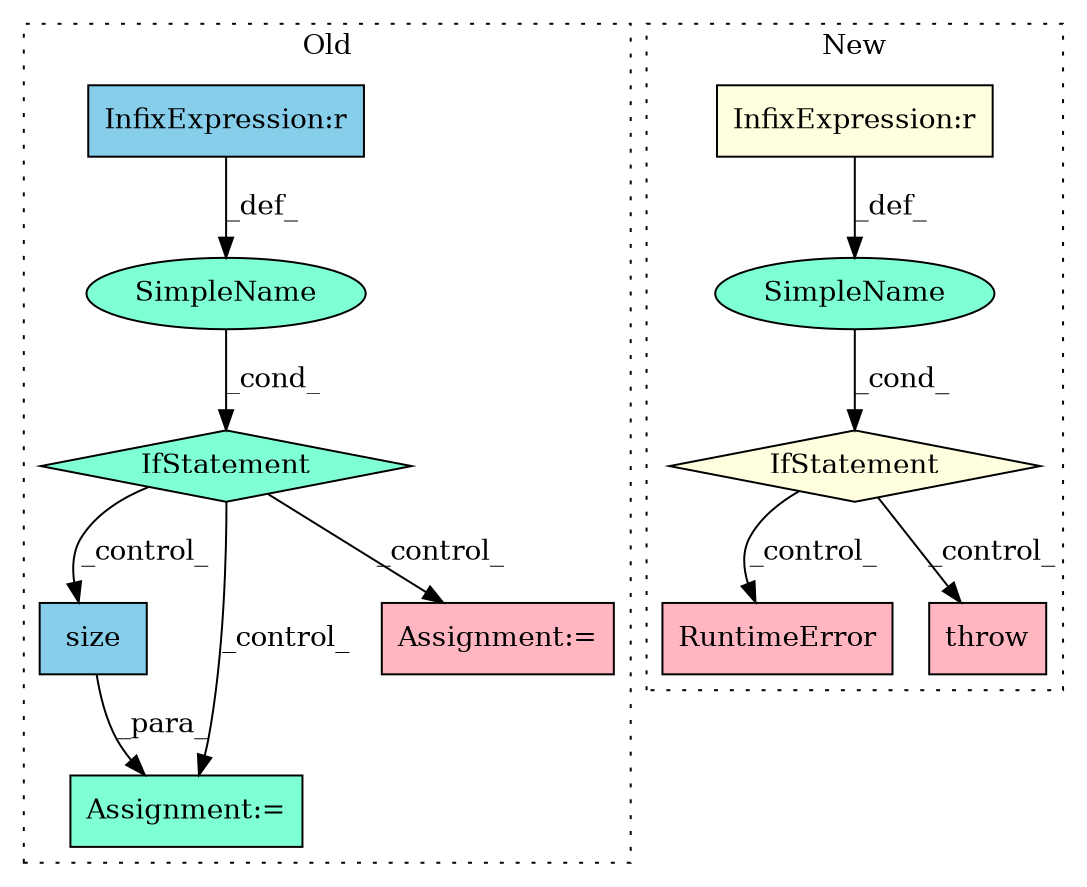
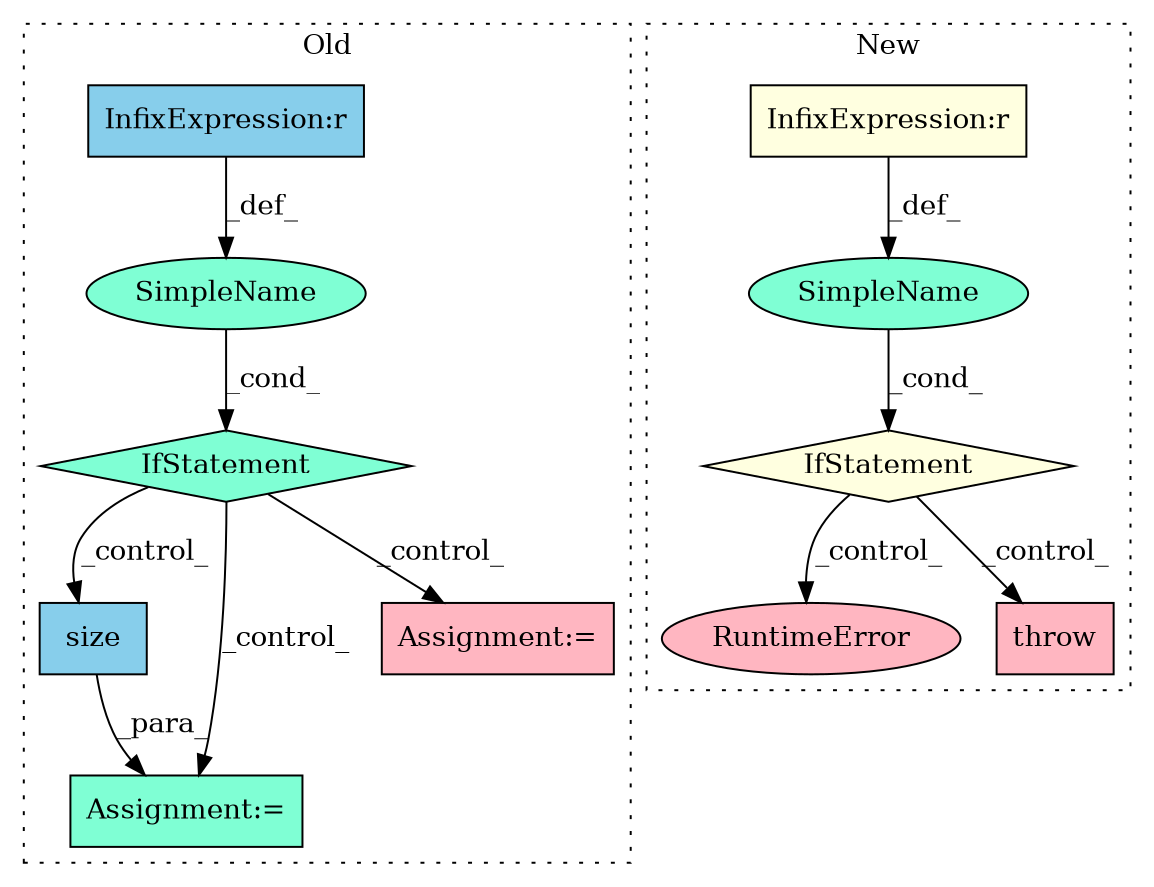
(777, 639) -> (811, 639)
